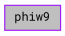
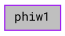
(33, 18) -> (33, 18)
